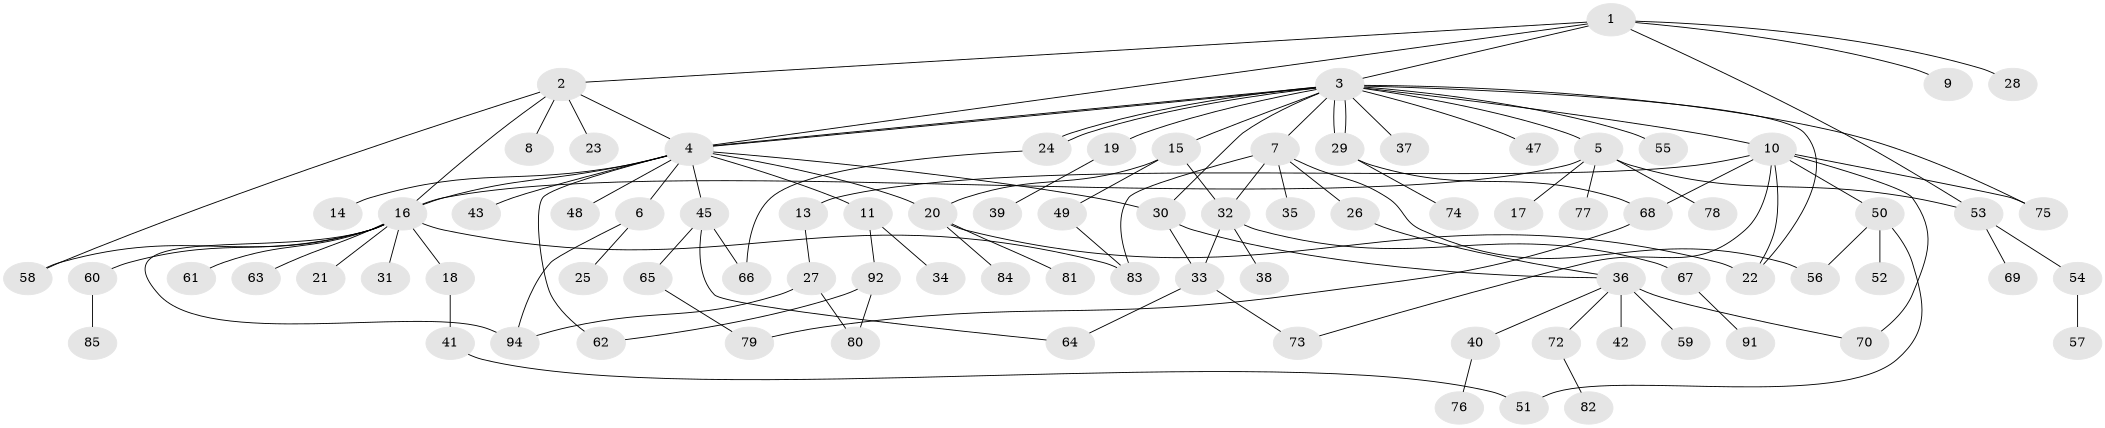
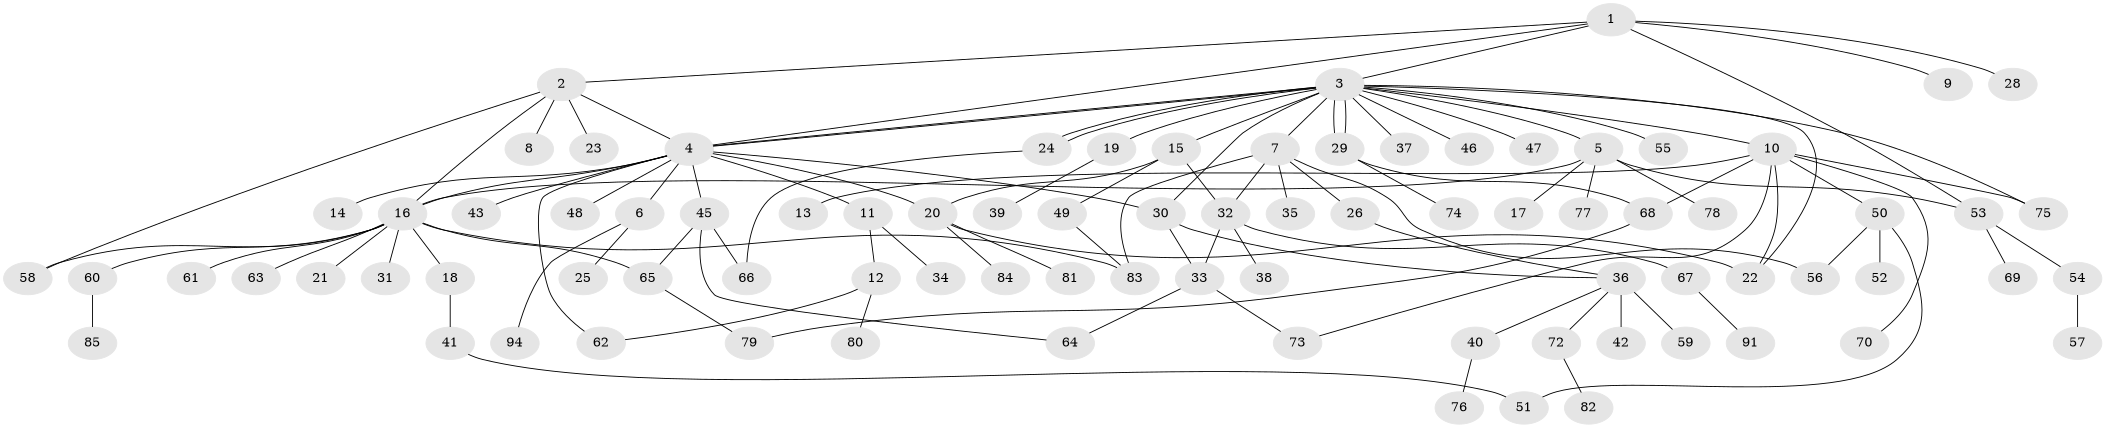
none -> (1469, 149)
(811, 279) -> none
(876, 279) -> (876, 279)
(187, 312) -> (526, 245)
(1740, 317) -> none
